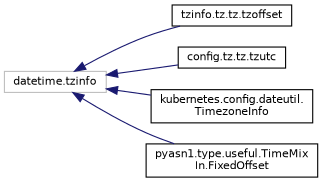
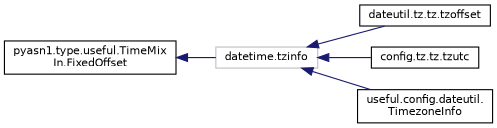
(232, 15) -> (425, 15)
(232, 106) -> (425, 106)
(127, 124) -> (202, 58)
